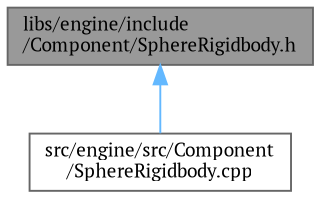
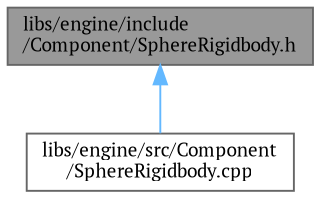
(160, 162) -> (160, 162)
